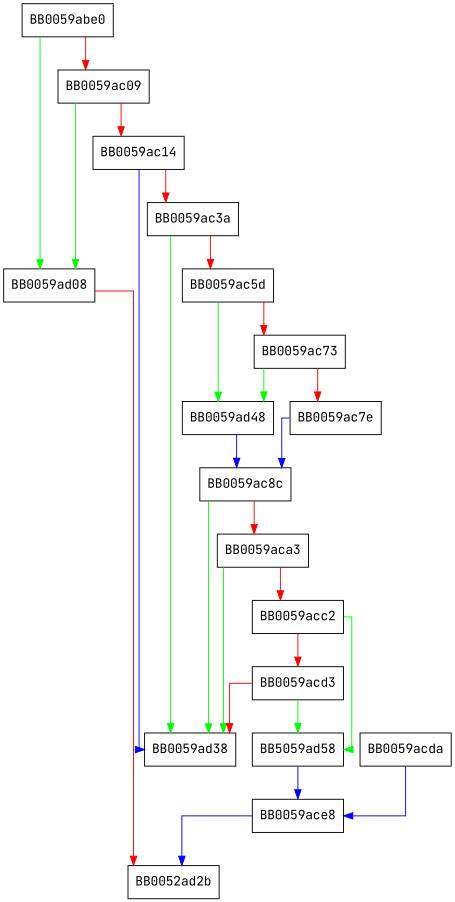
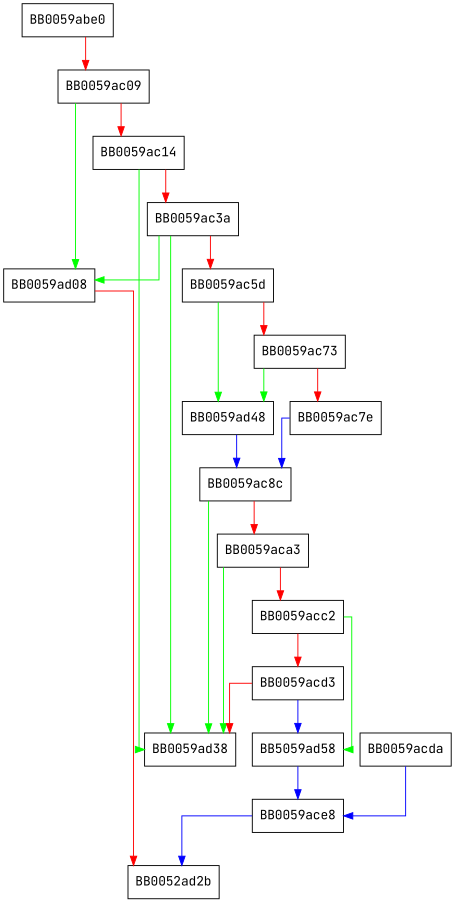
(40, 148) -> (154, 280)
(139, 460) -> (139, 460)
(298, 712) -> (298, 712)
